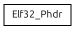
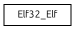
(38, 15) -> (38, 15)
